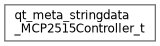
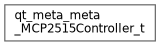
(80, 23) -> (80, 23)
